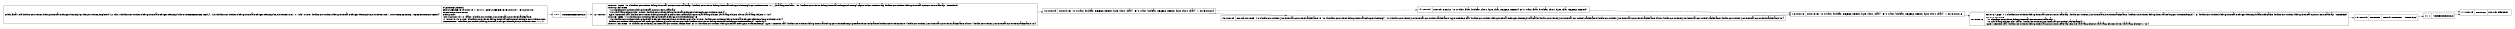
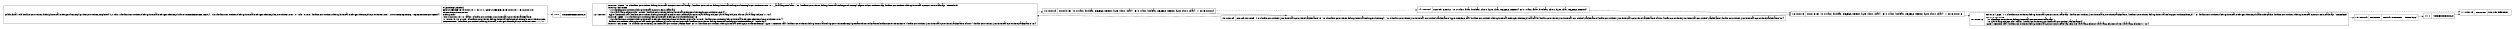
(589, 15) -> (1130, 16)
